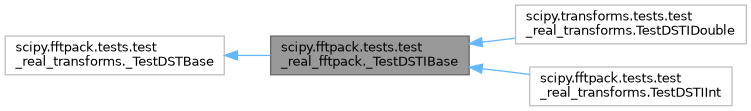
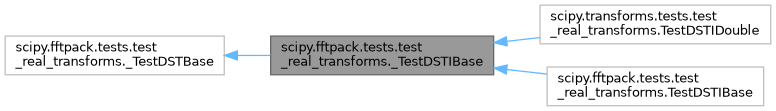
(370, 55) -> (382, 55)
(631, 86) -> (655, 86)
